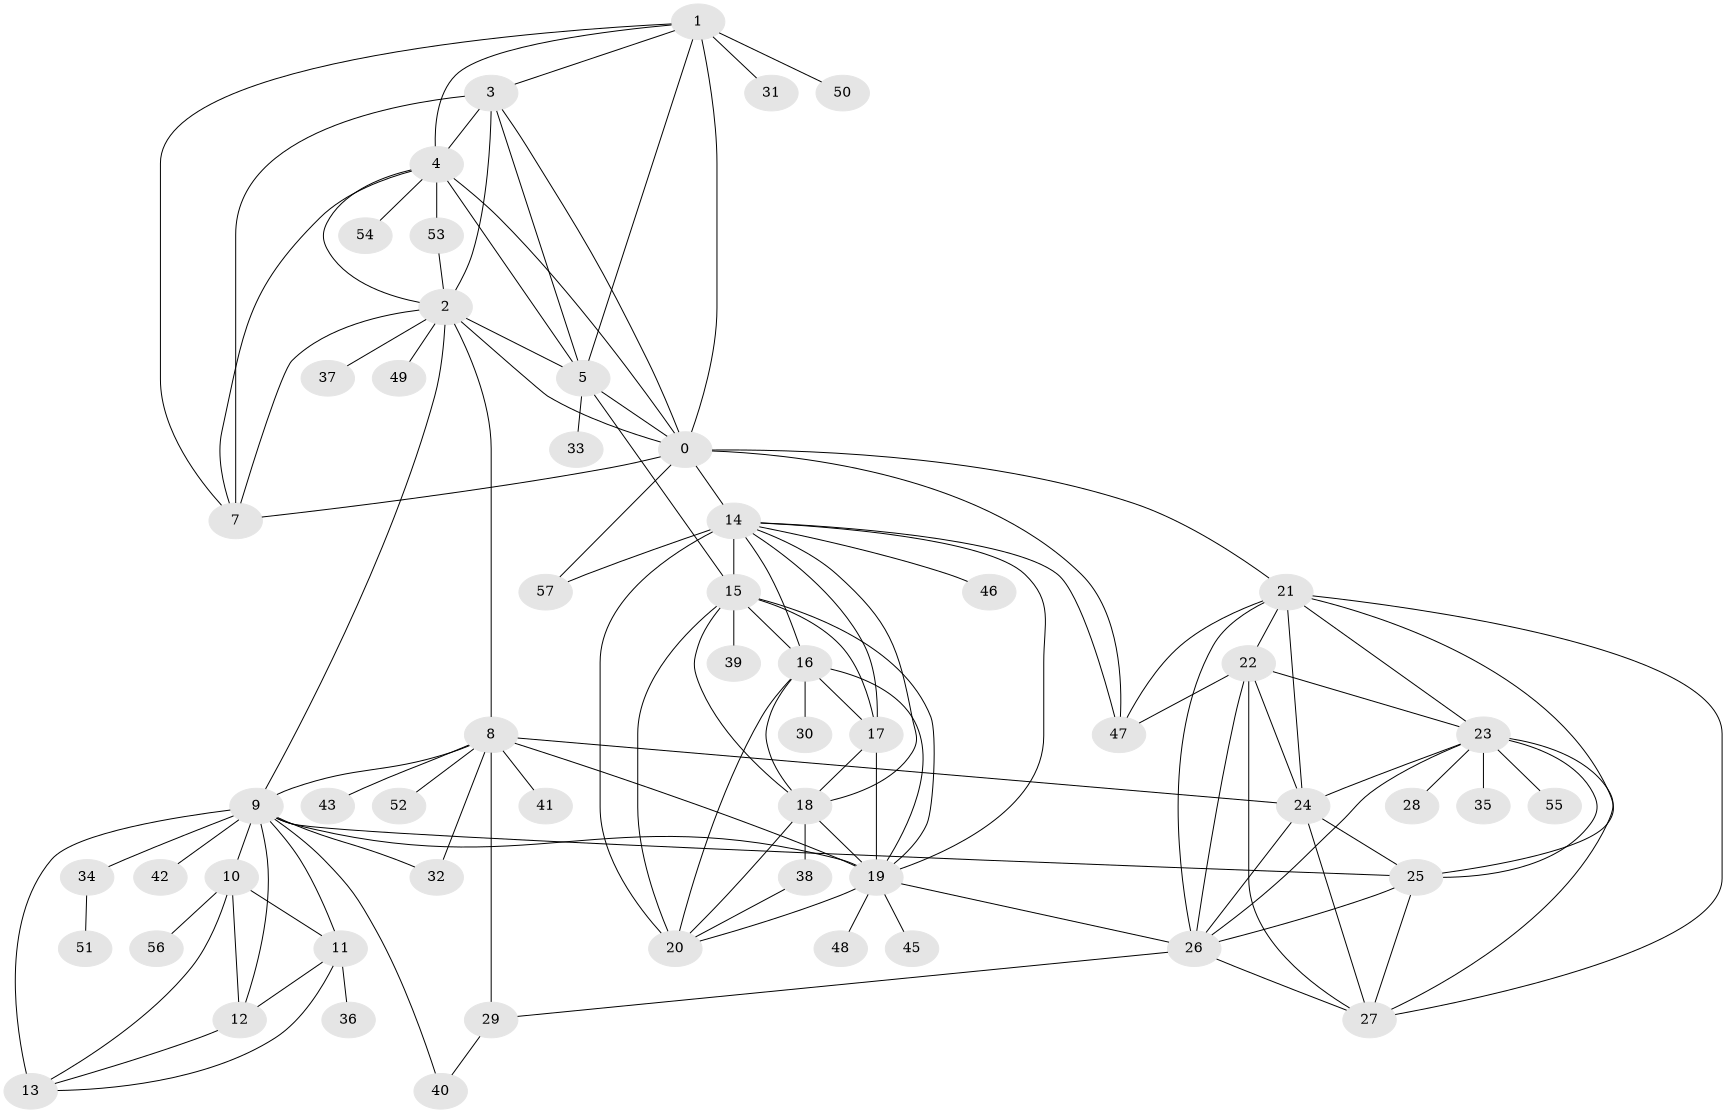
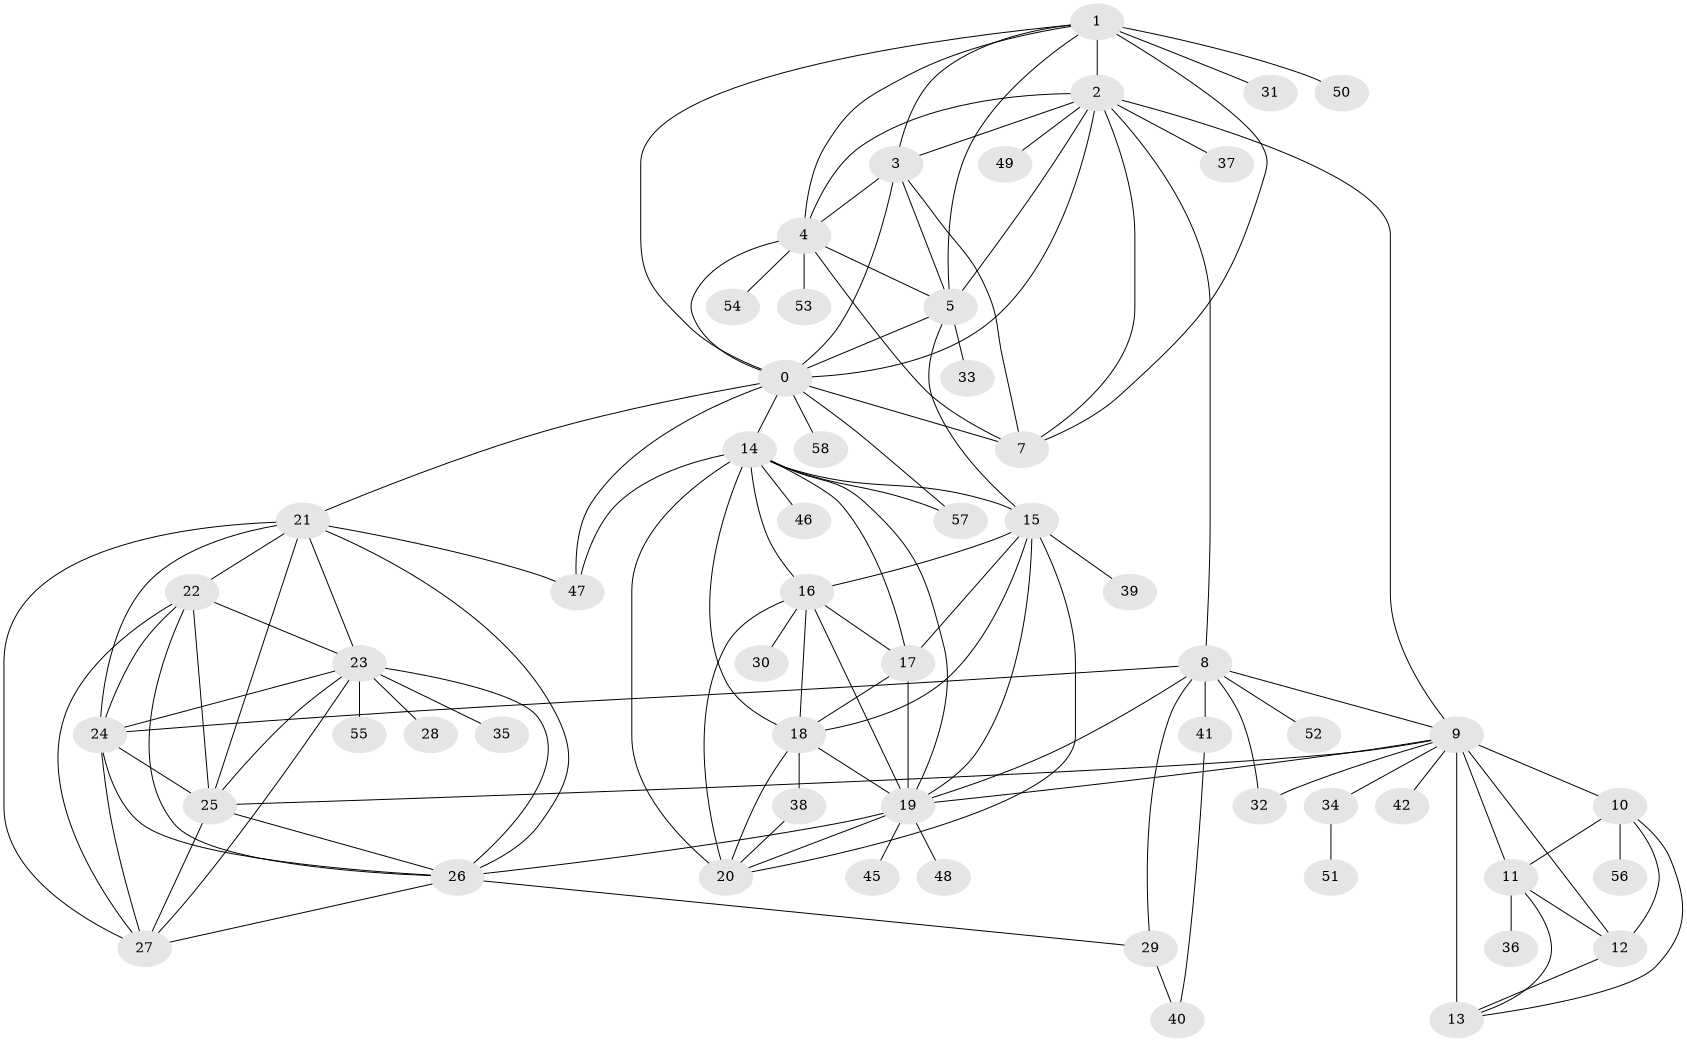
(441, 271) -> (1097, 58)
none -> (821, 450)
(1184, 699) -> (201, 699)
(328, 806) -> none
(377, 932) -> (1196, 878)
